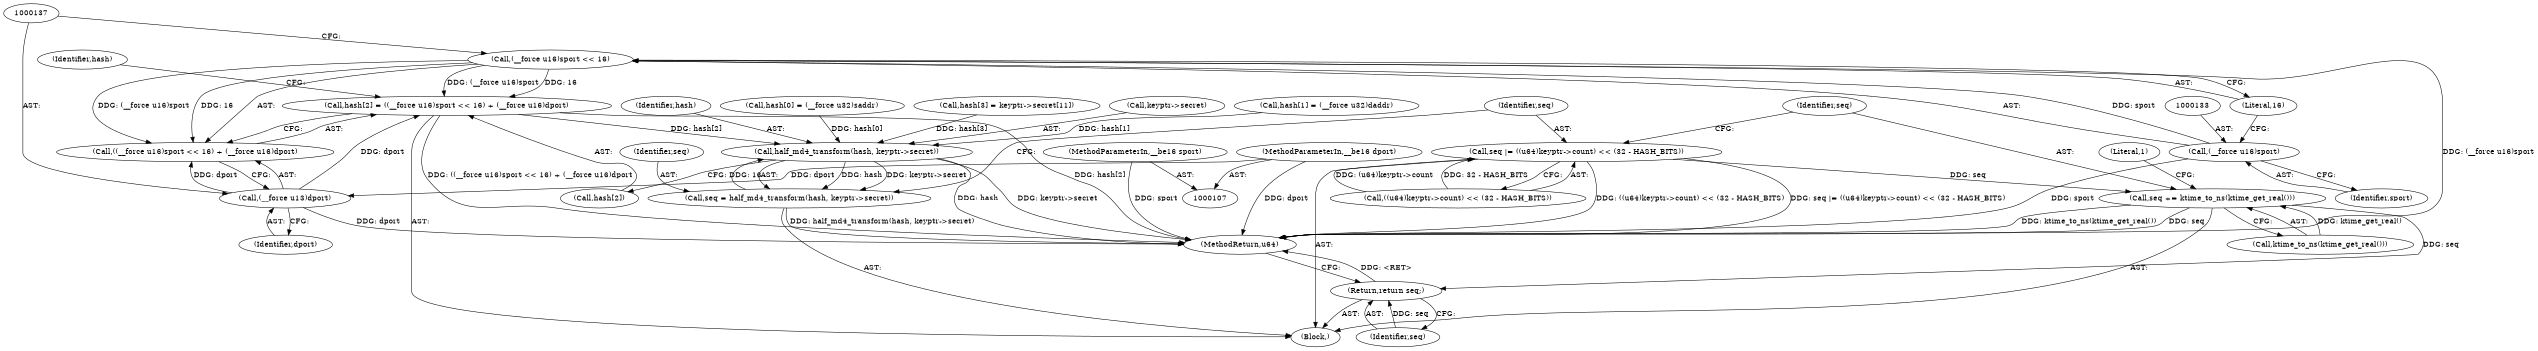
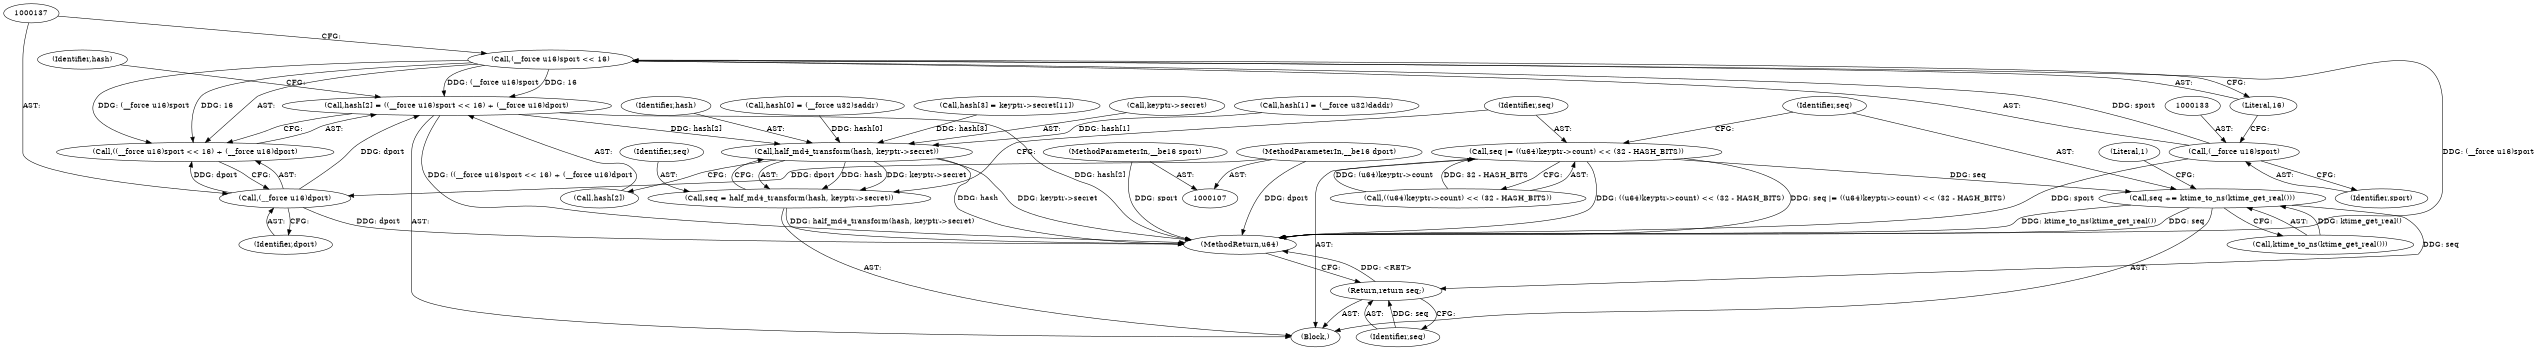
(746, 175) -> (746, 175)
(285, 198) -> (285, 198)
